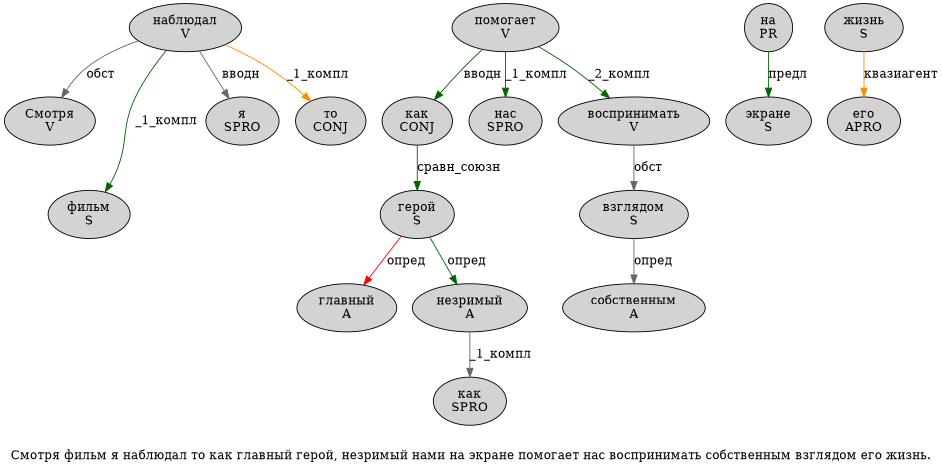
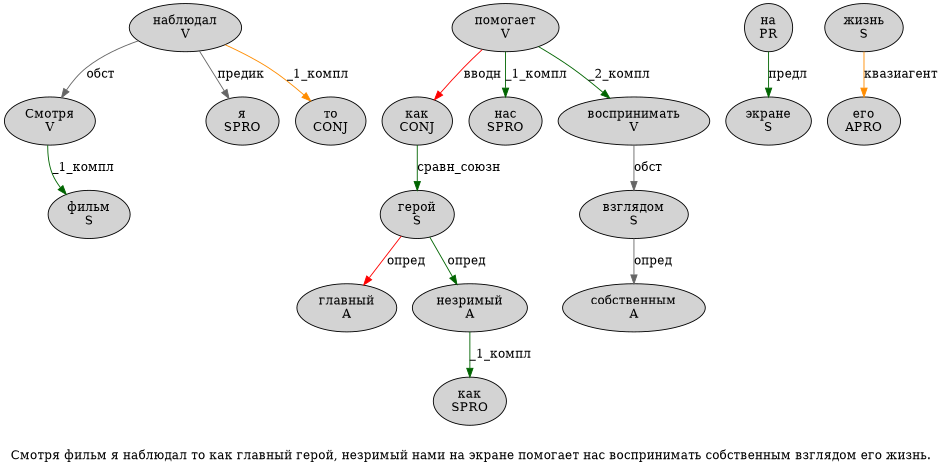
(461, 71) -> (461, 71)
(241, 74) -> (241, 74)
(129, 114) -> (50, 168)
(470, 350) -> (470, 350)
